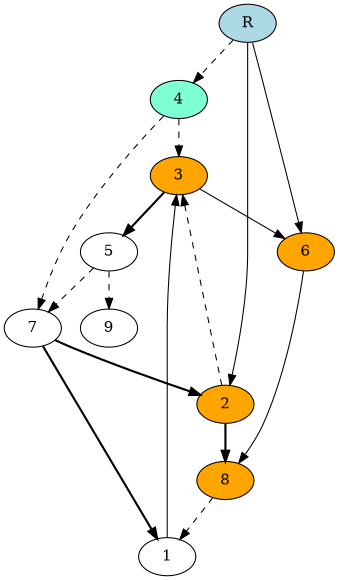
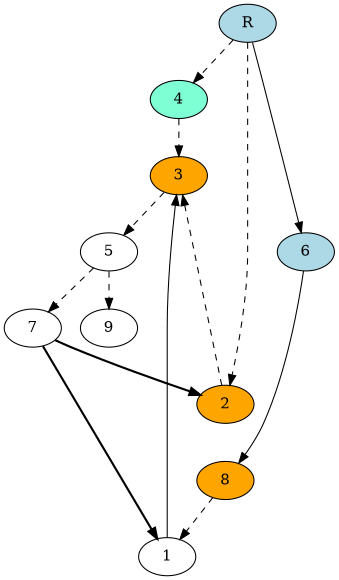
(92, 201) -> none
(248, 209) -> (248, 209)
(148, 210) -> (148, 210)
(238, 211) -> none
(306, 252) -> (306, 252)
(225, 437) -> none
